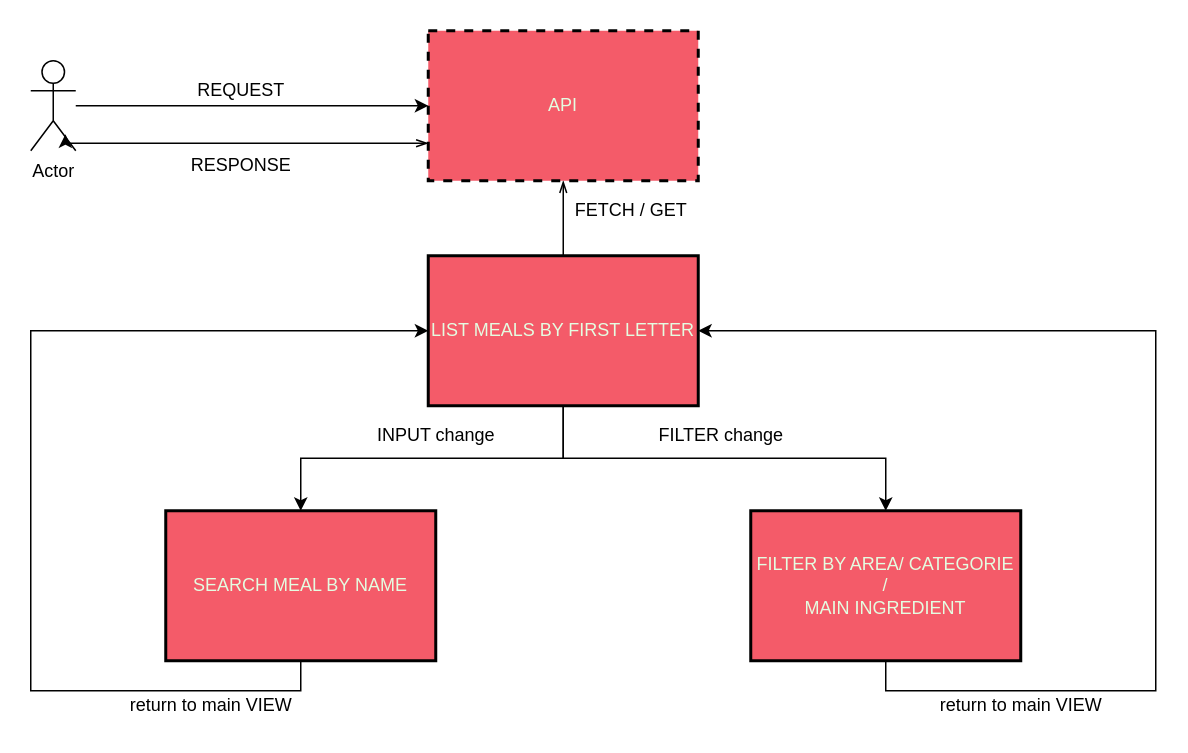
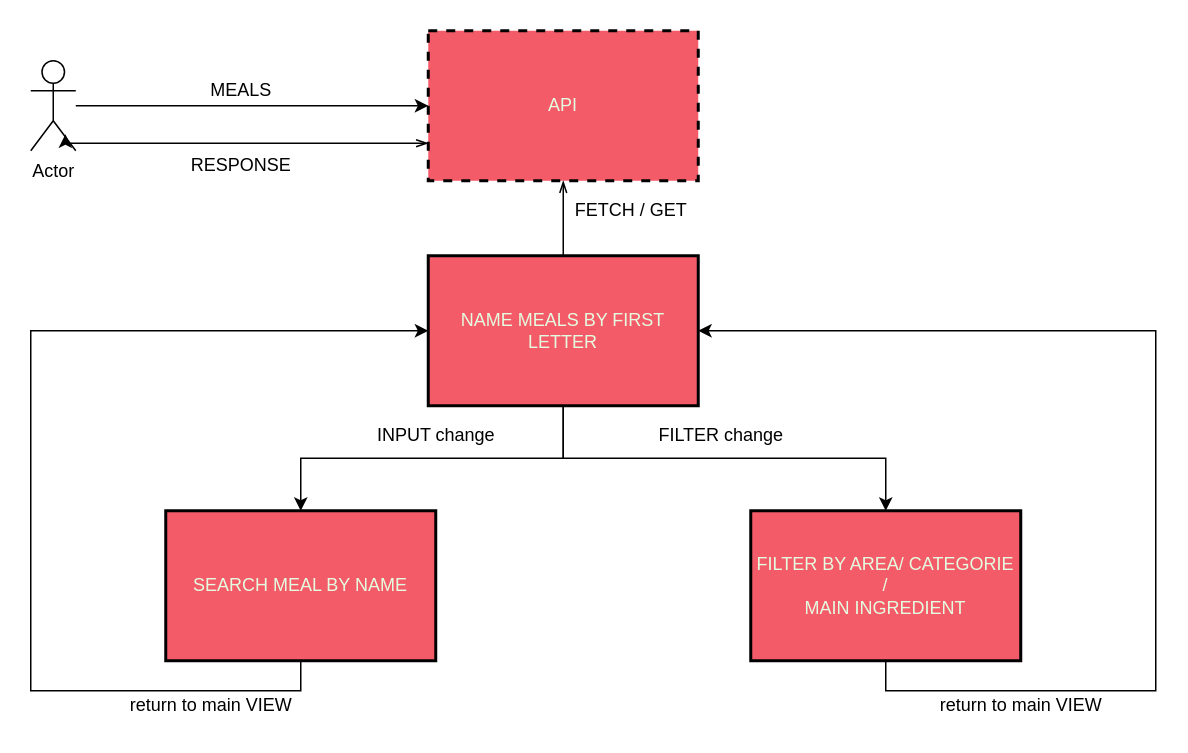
(242, 91) -> (242, 91)
(563, 331) -> (563, 331)
